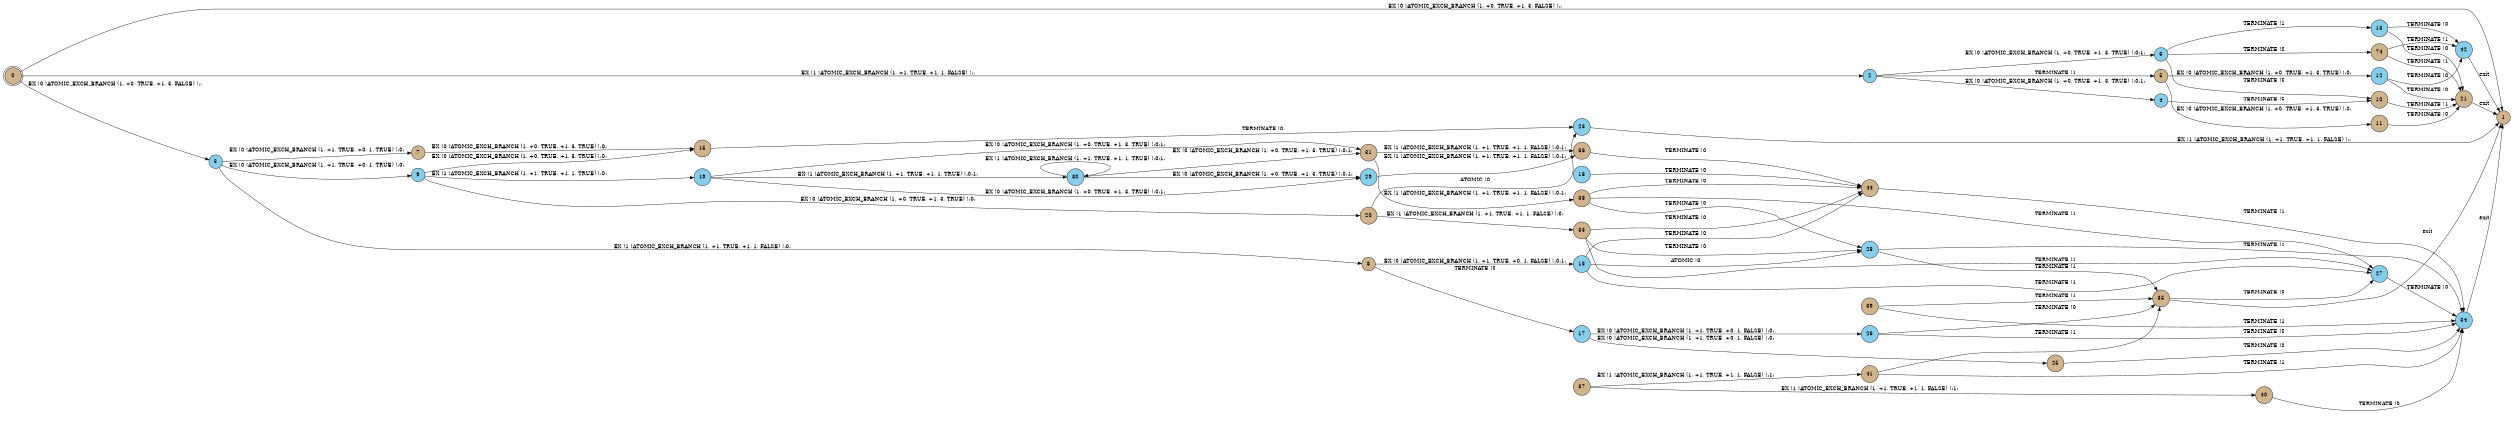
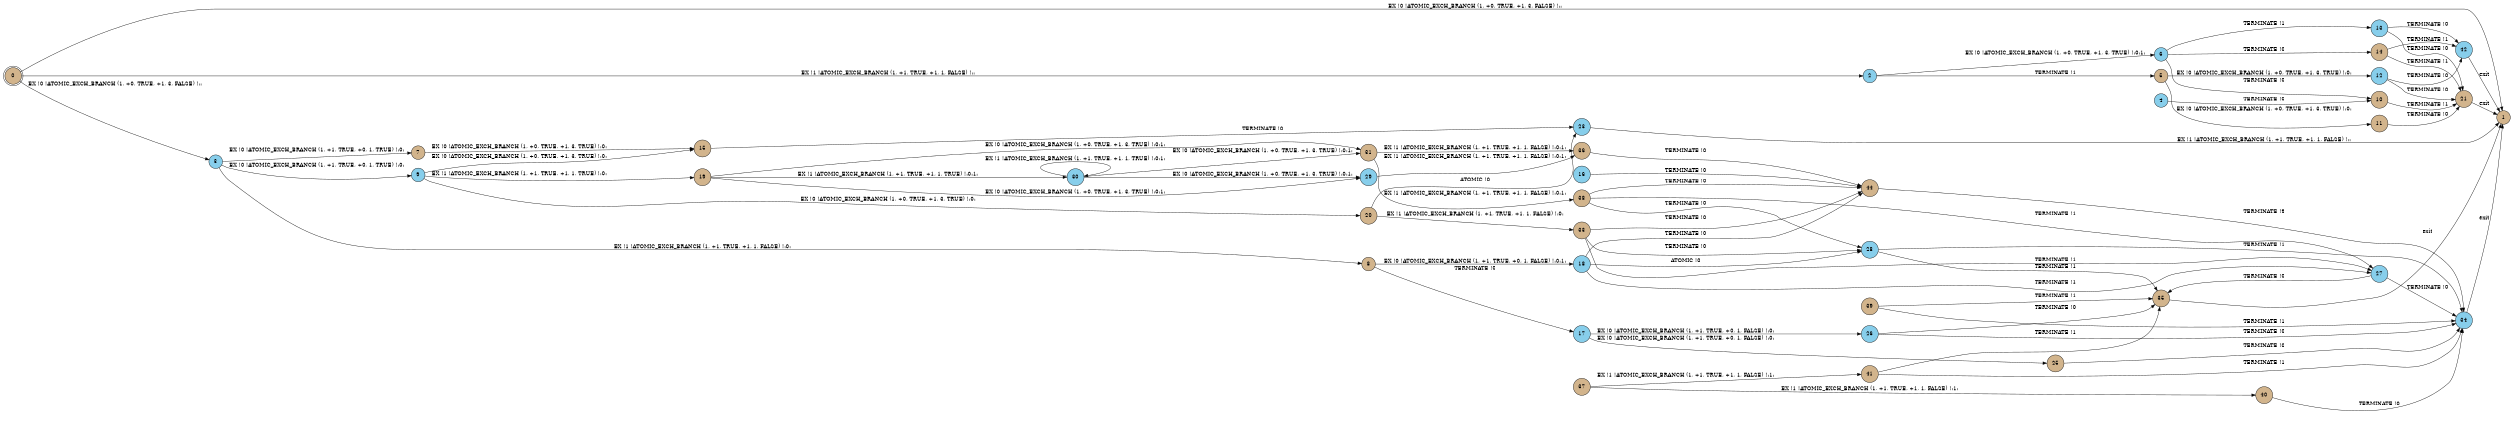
(2379, 52) -> (2379, 52)
(2014, 88) -> none
(702, 177) -> (702, 177)
(2264, 212) -> (2264, 212)
(2272, 299) -> (2271, 281)
